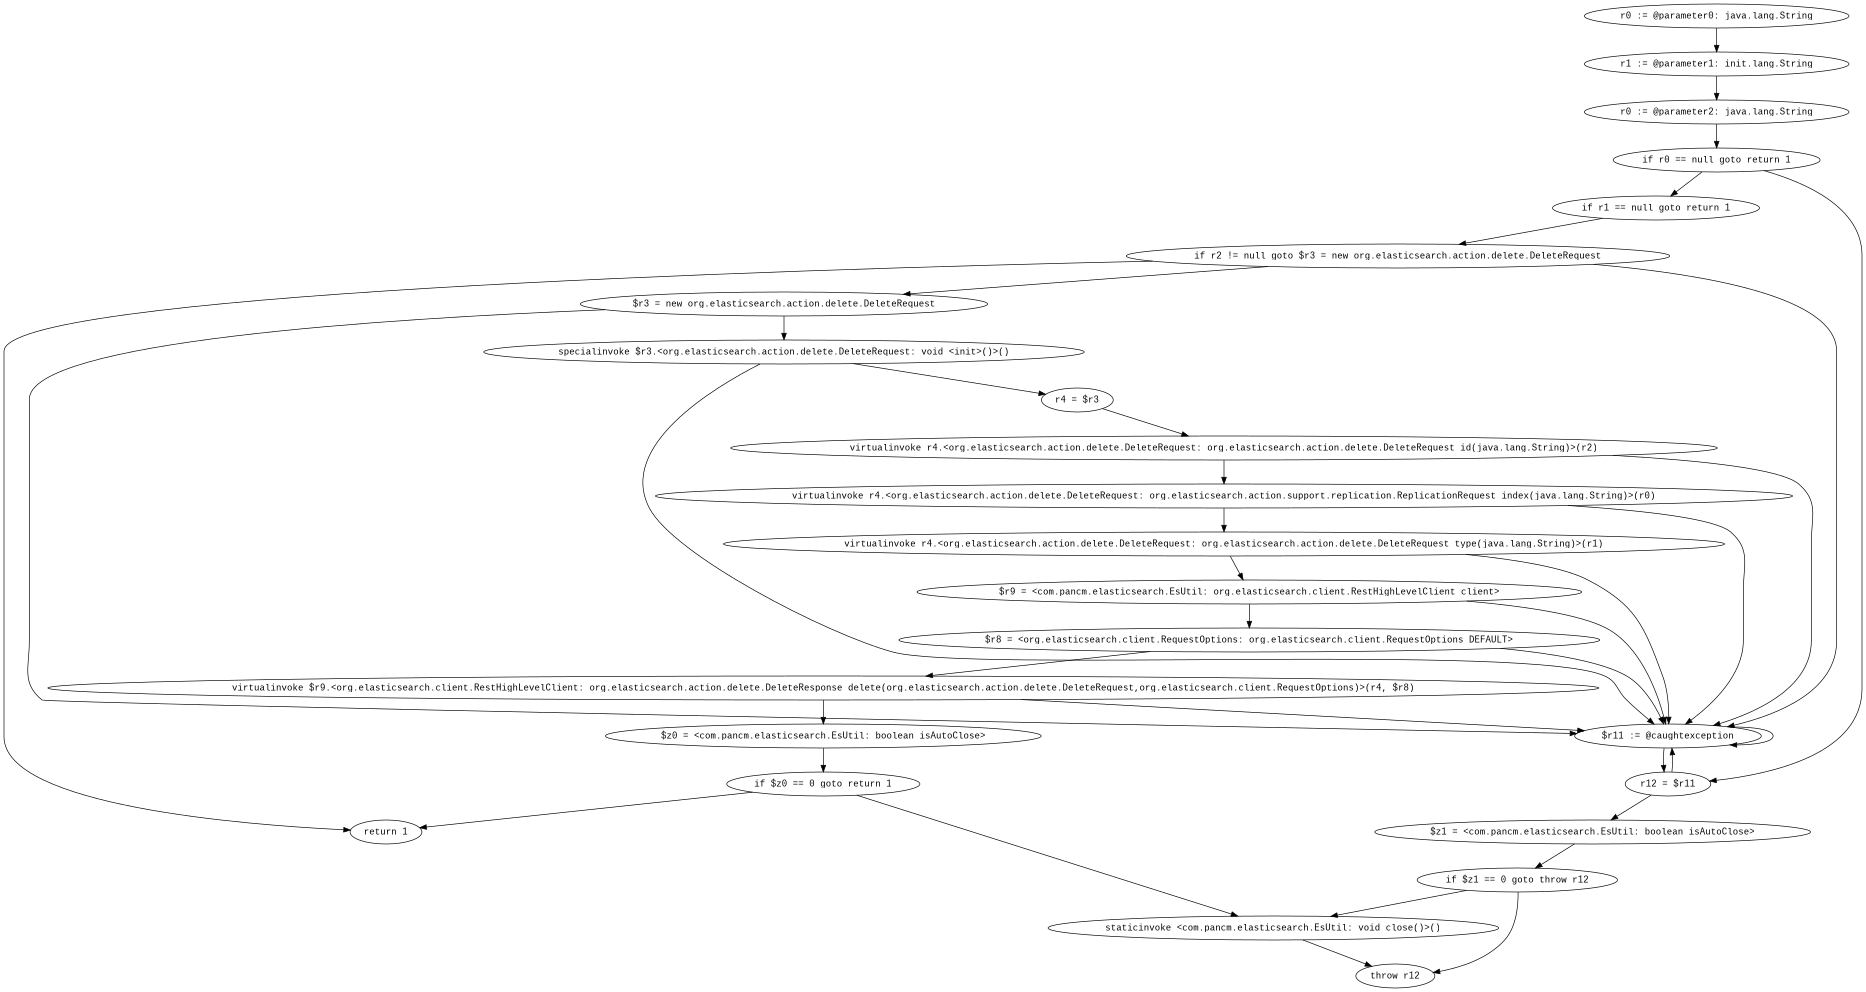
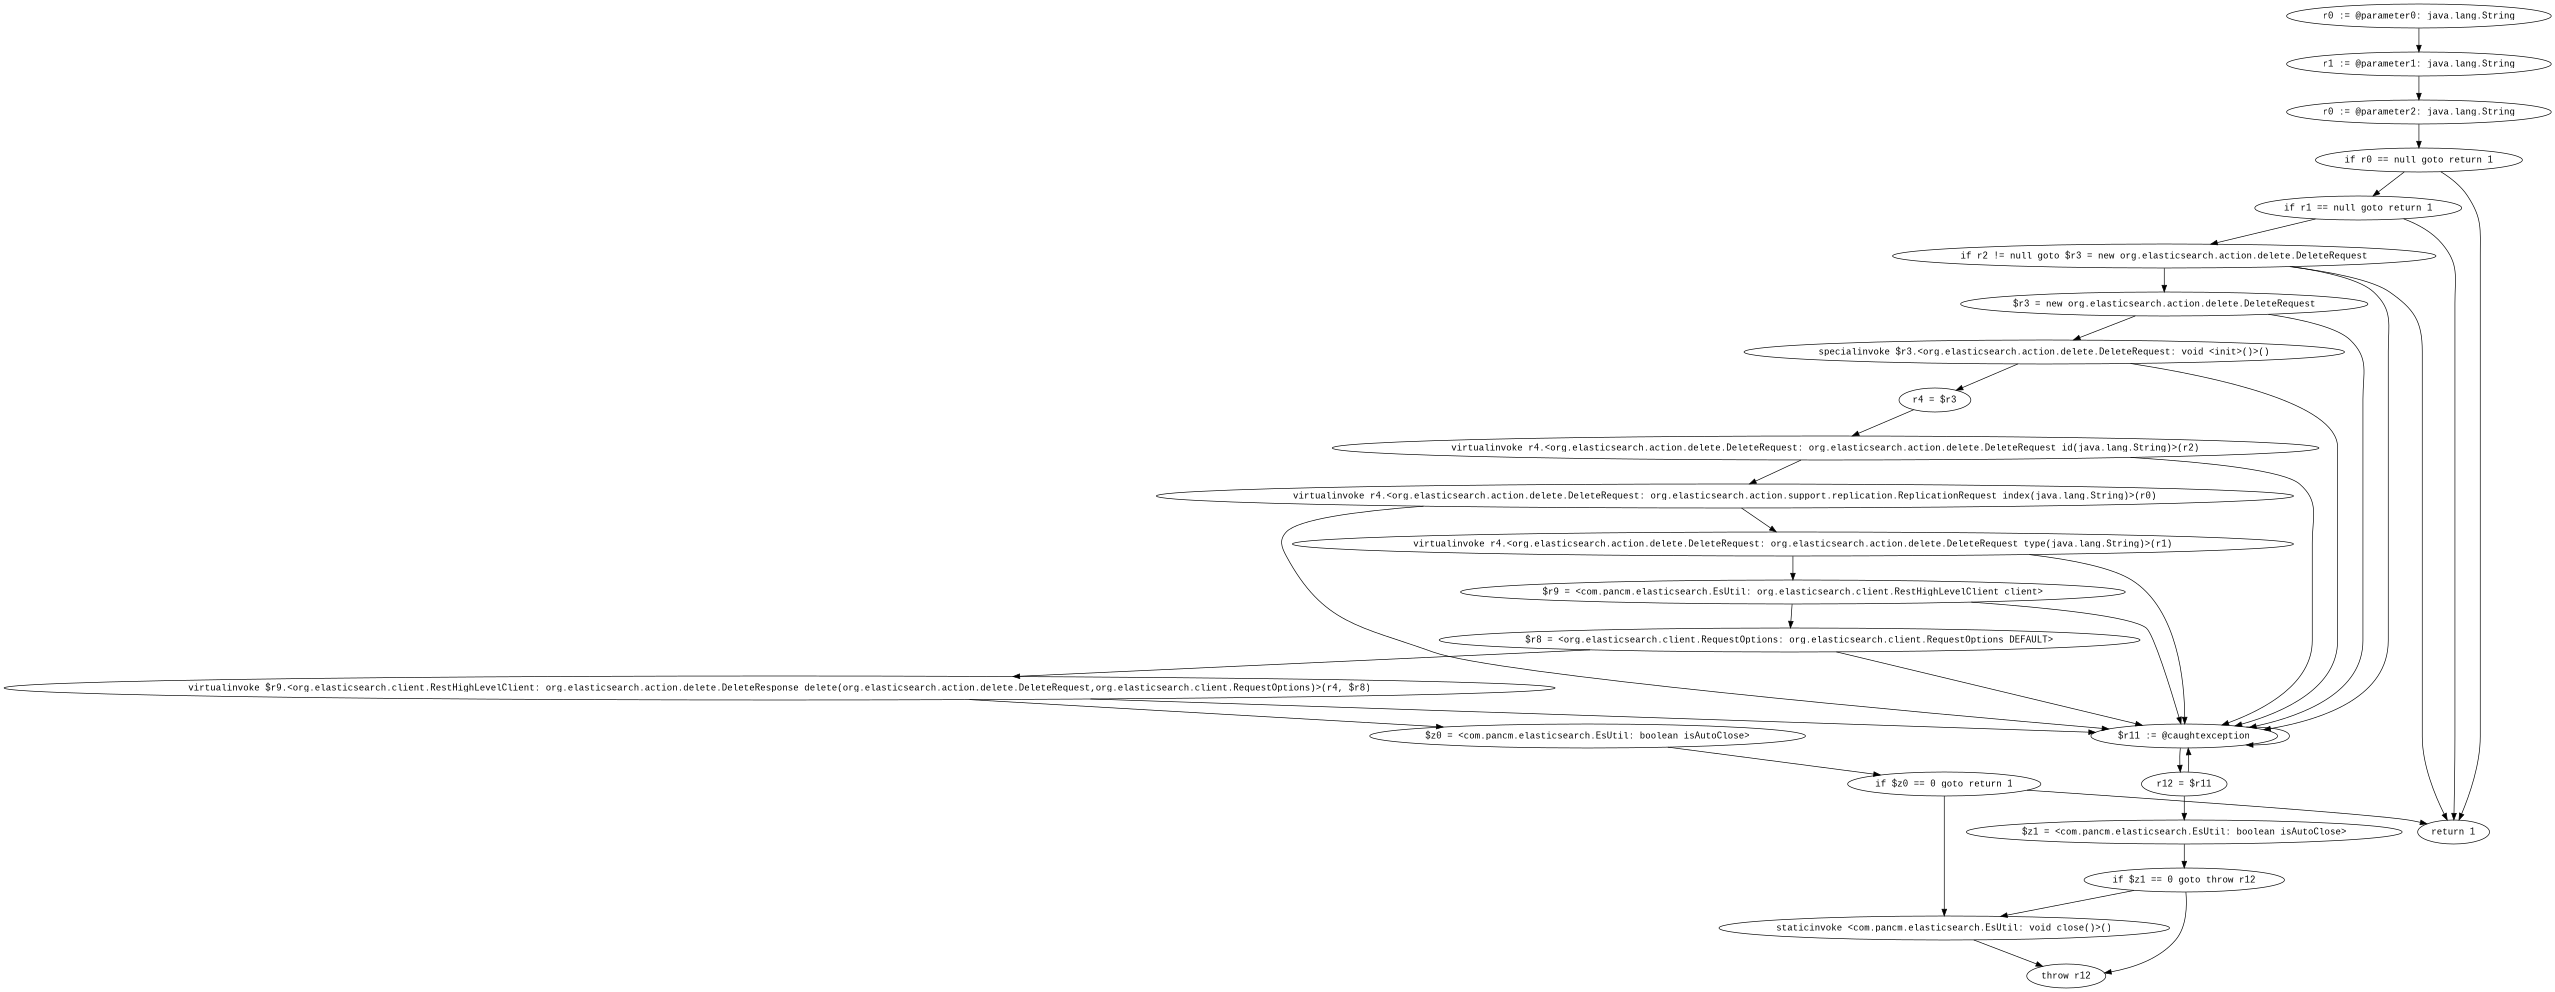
(1717, 64) -> (2419, 64)
(1862, 496) -> (2480, 487)
none -> (2455, 504)
